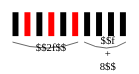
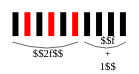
(51, 48) -> (48, 54)
(108, 54) -> (108, 54)
